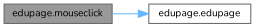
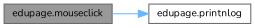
(200, 14) -> (200, 14)
